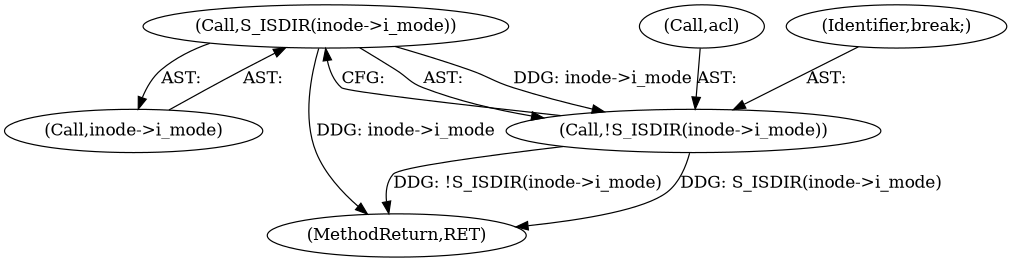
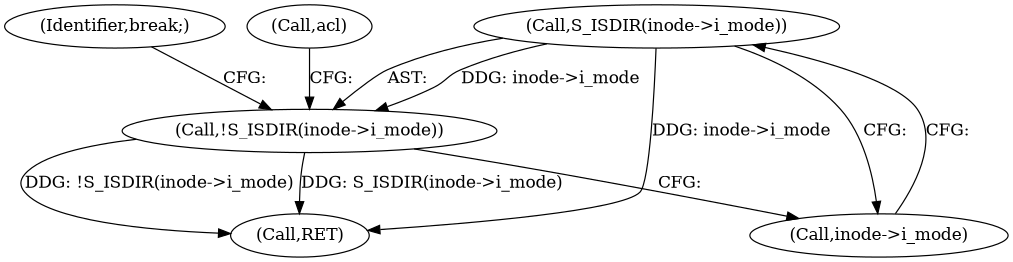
(184, 79) -> (888, 131)
(266, 79) -> (950, 131)
(720, 79) -> (334, 79)
(829, 79) -> (248, 79)
(435, 101) -> (601, 181)
(397, 235) -> (300, 235)
